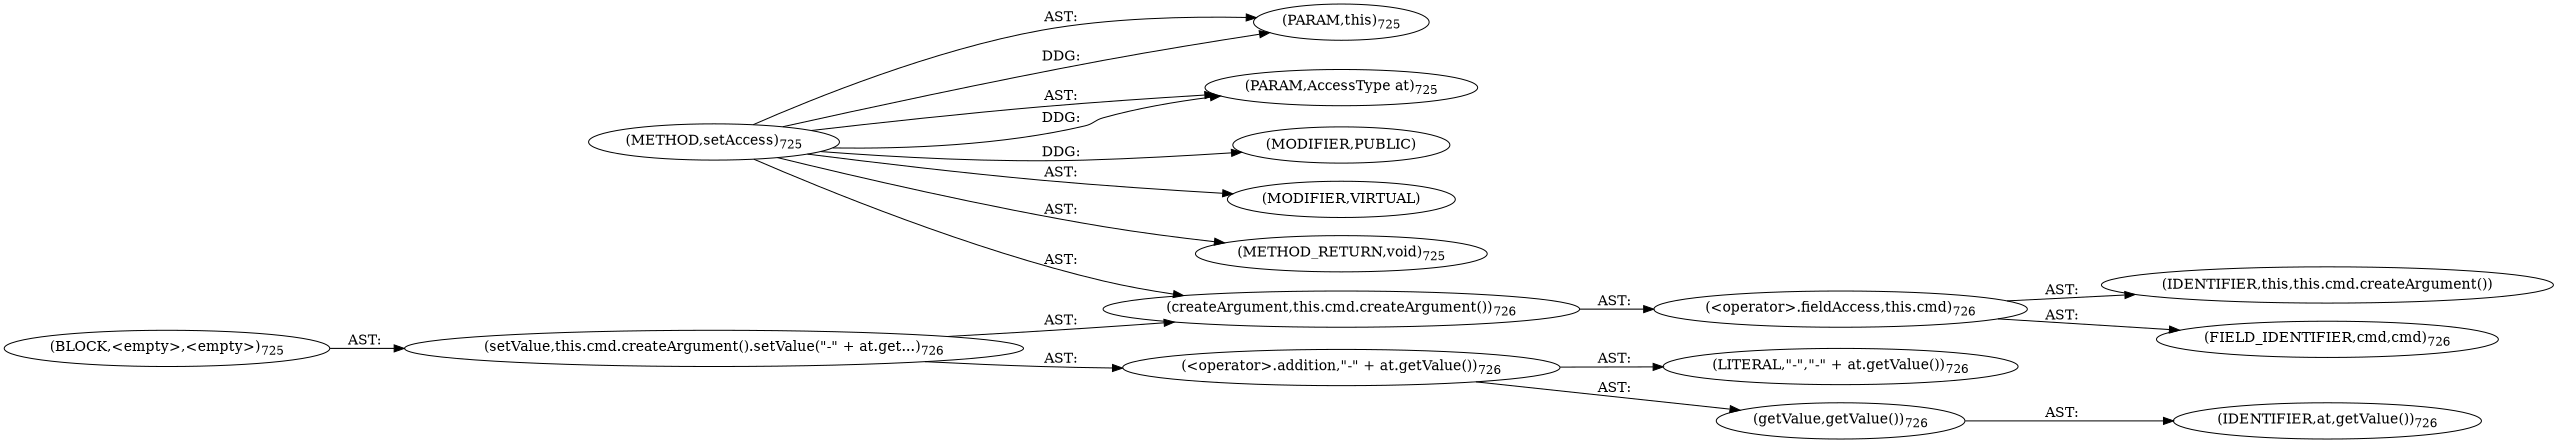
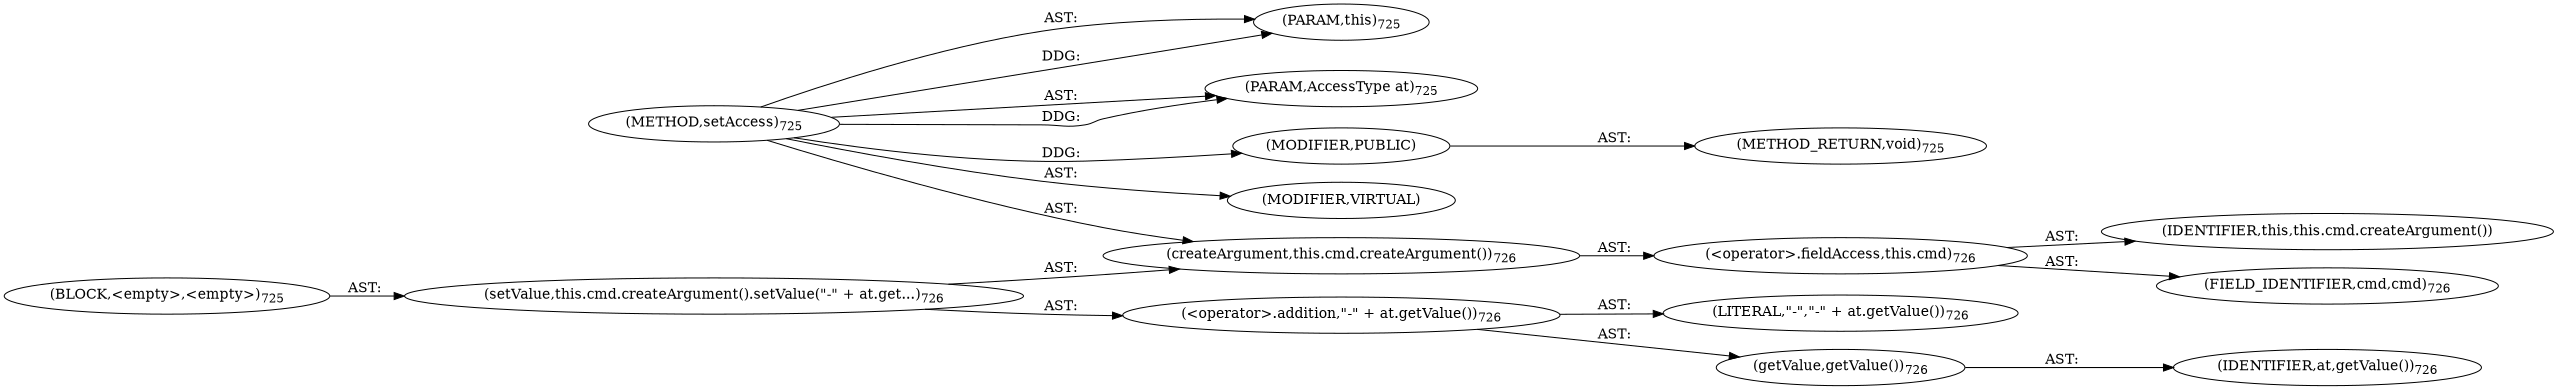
(995, 206) -> (1567, 146)
